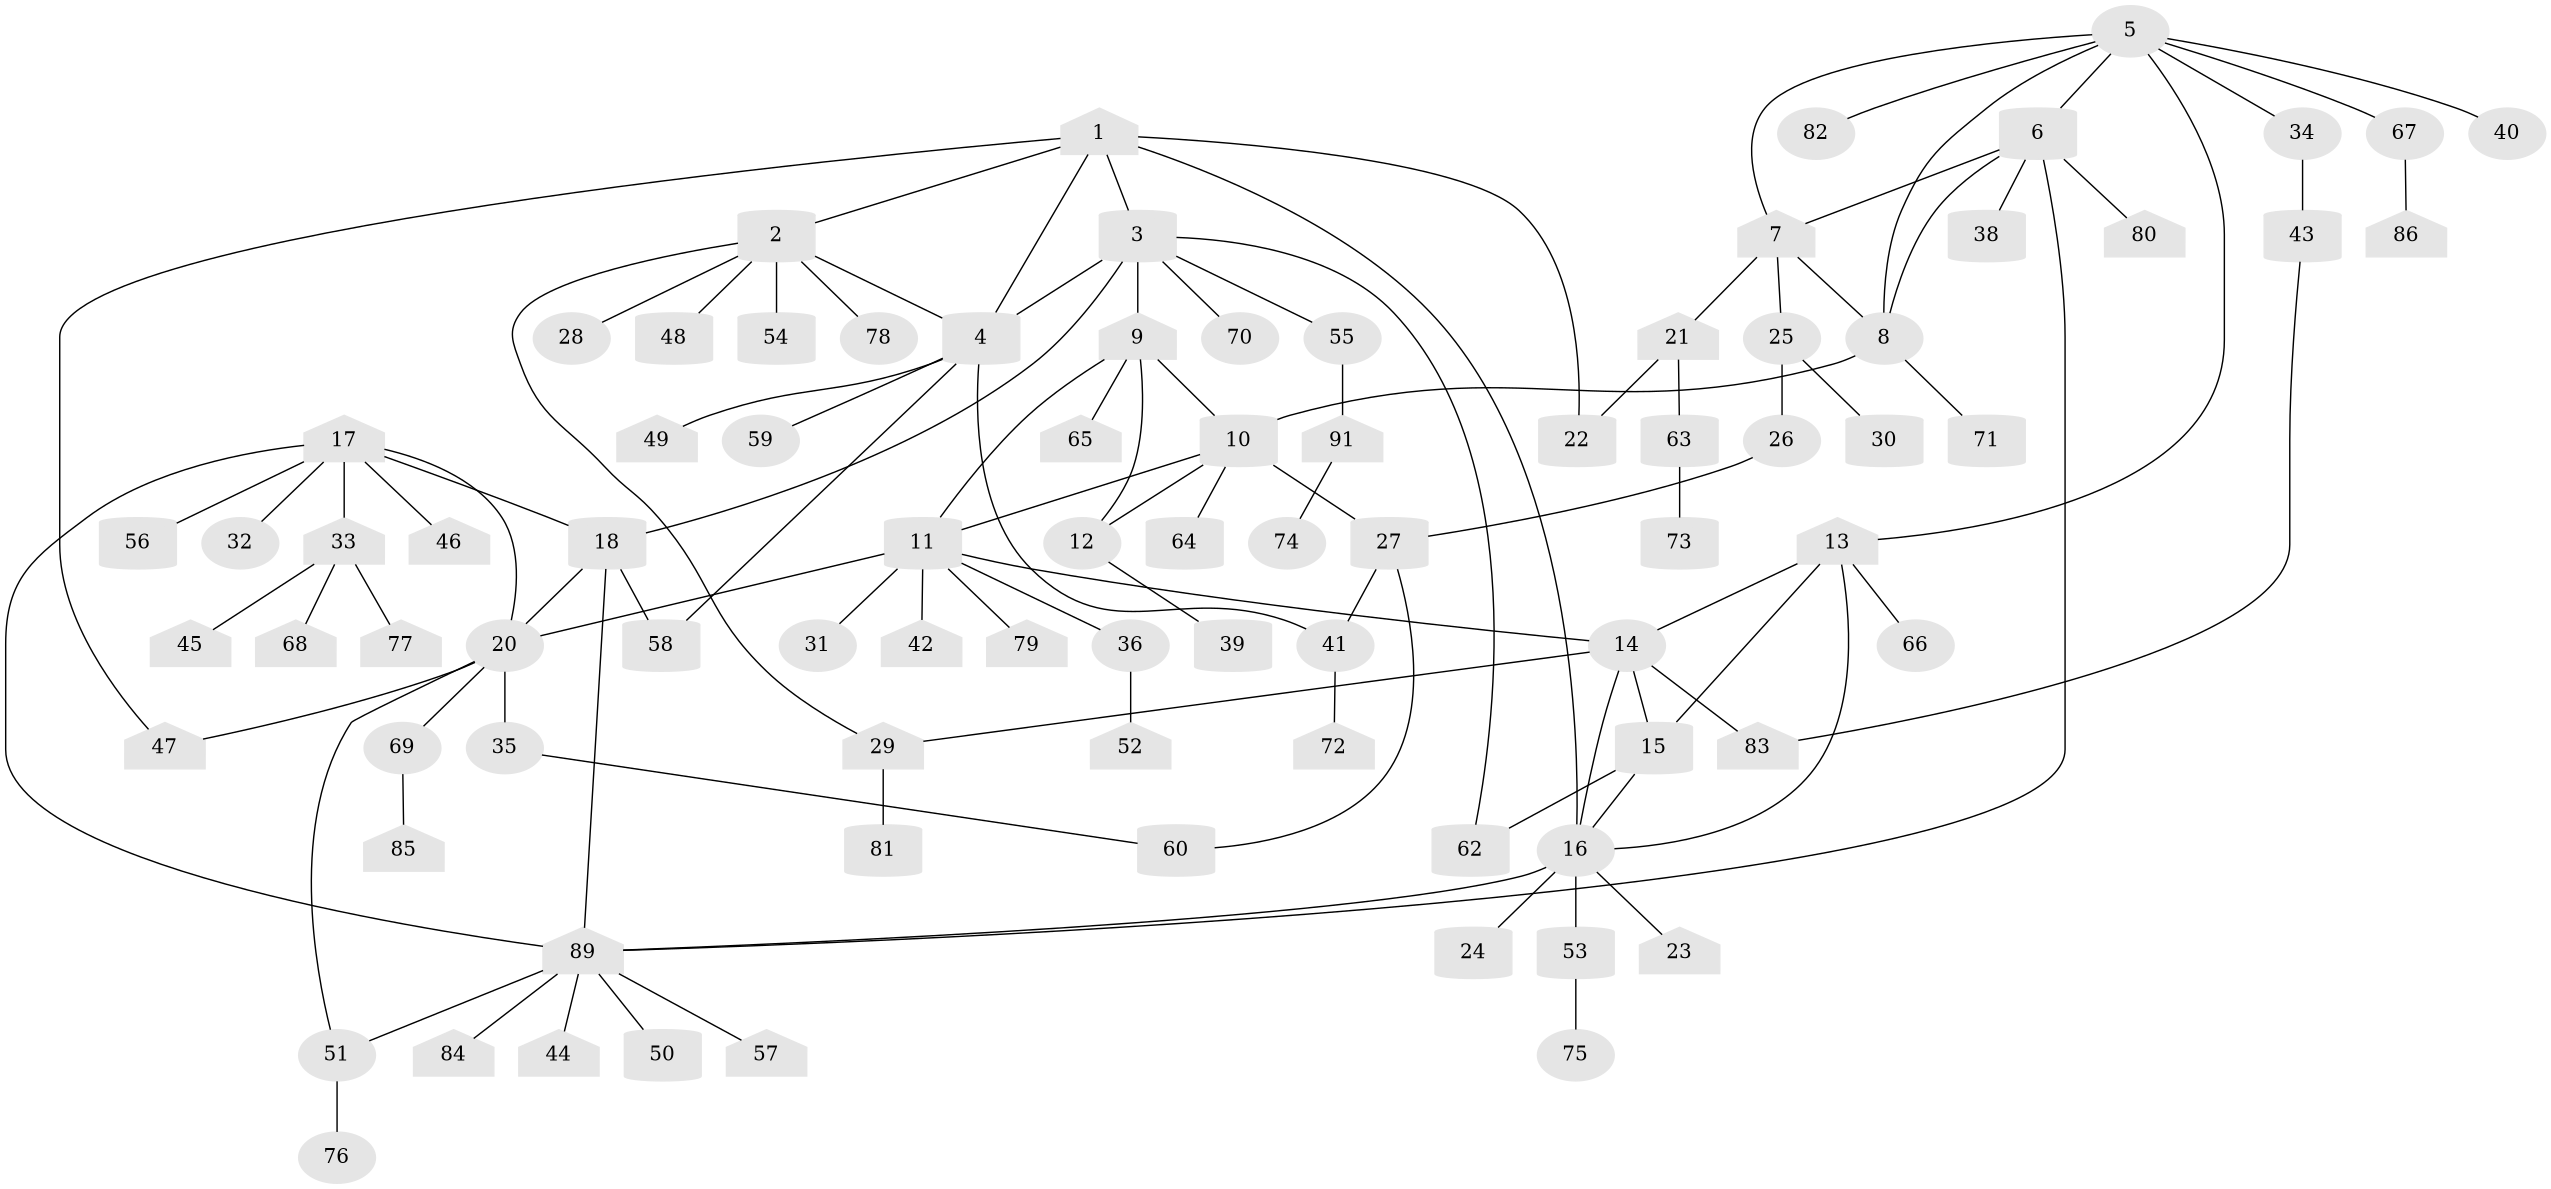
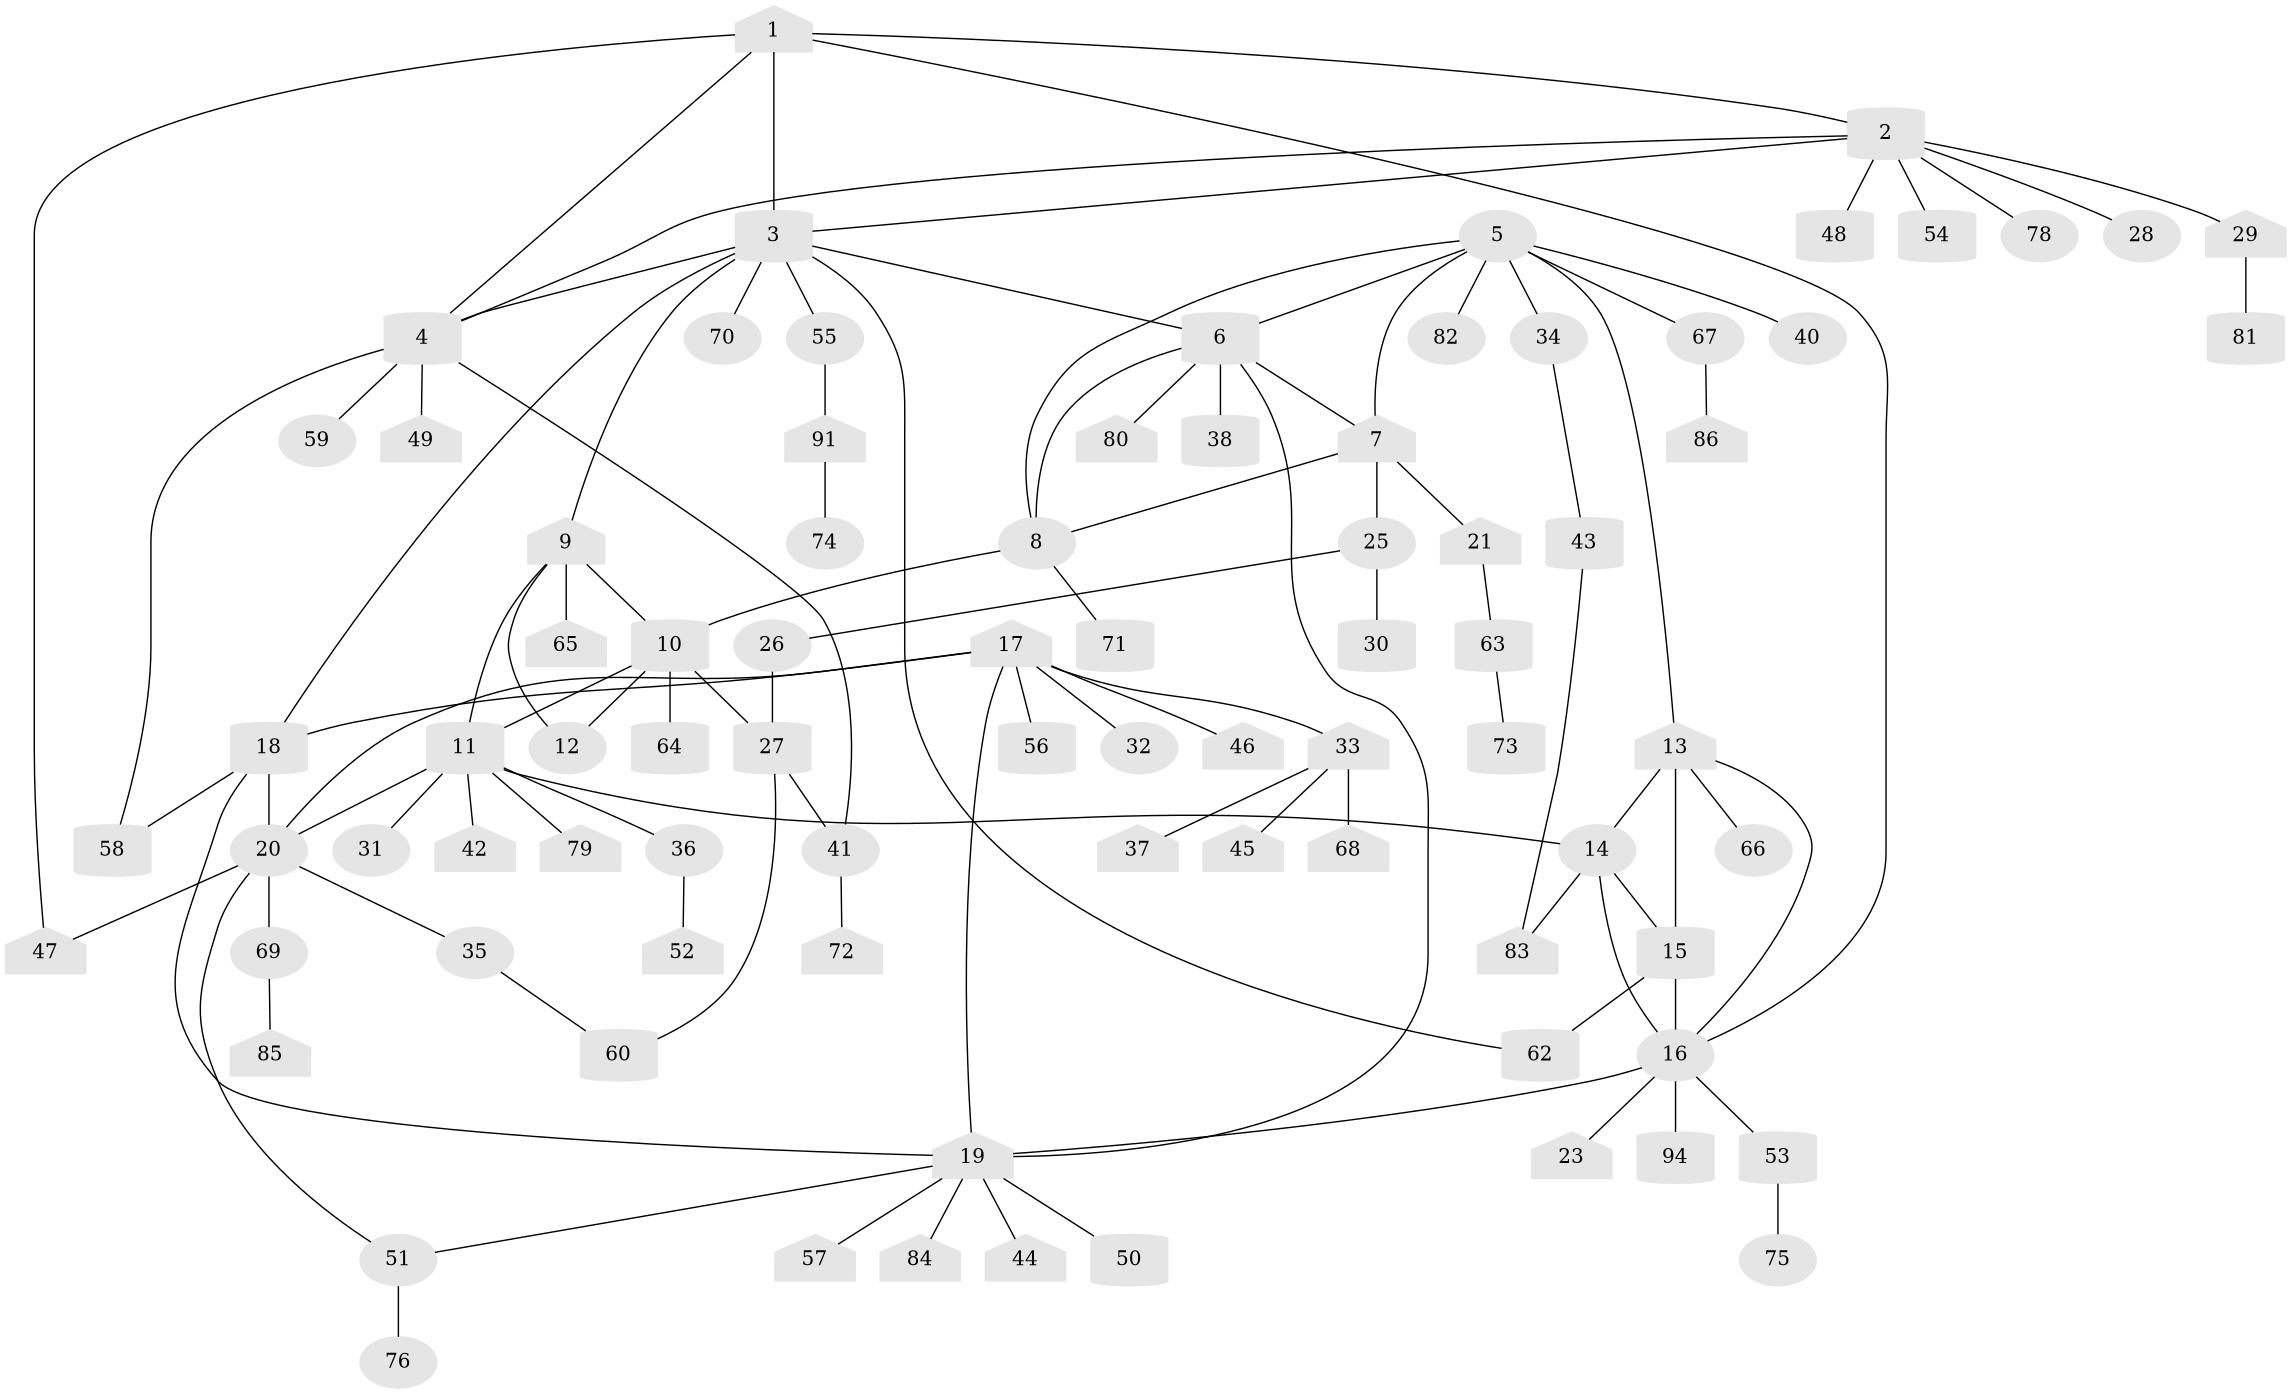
none -> (1330, 185)
none -> (997, 287)
(1577, 441) -> none
(401, 646) -> (1138, 850)
(1233, 646) -> none
(1256, 697) -> none
(583, 953) -> (973, 1158)
(1473, 953) -> (1676, 1158)
